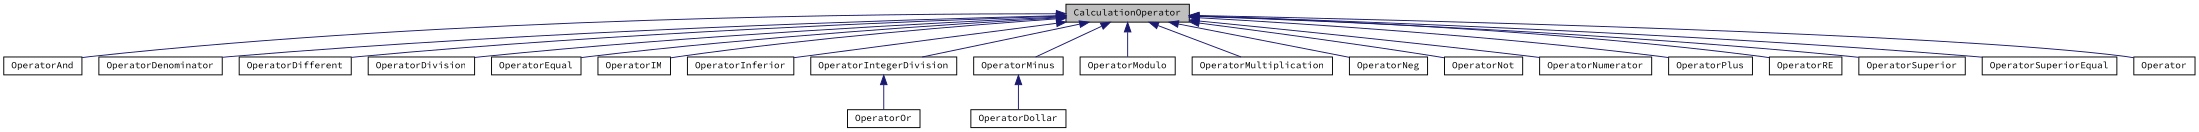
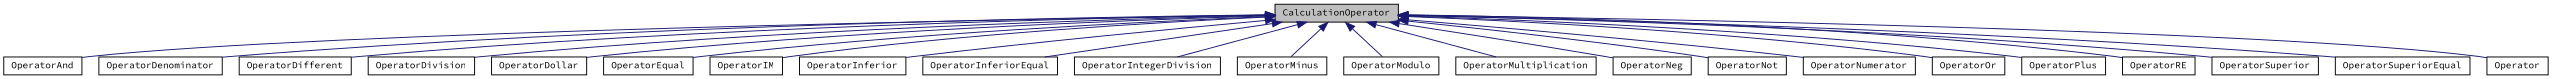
none -> (990, 66)
(884, 97) -> (1802, 43)
(1018, 97) -> (756, 42)
